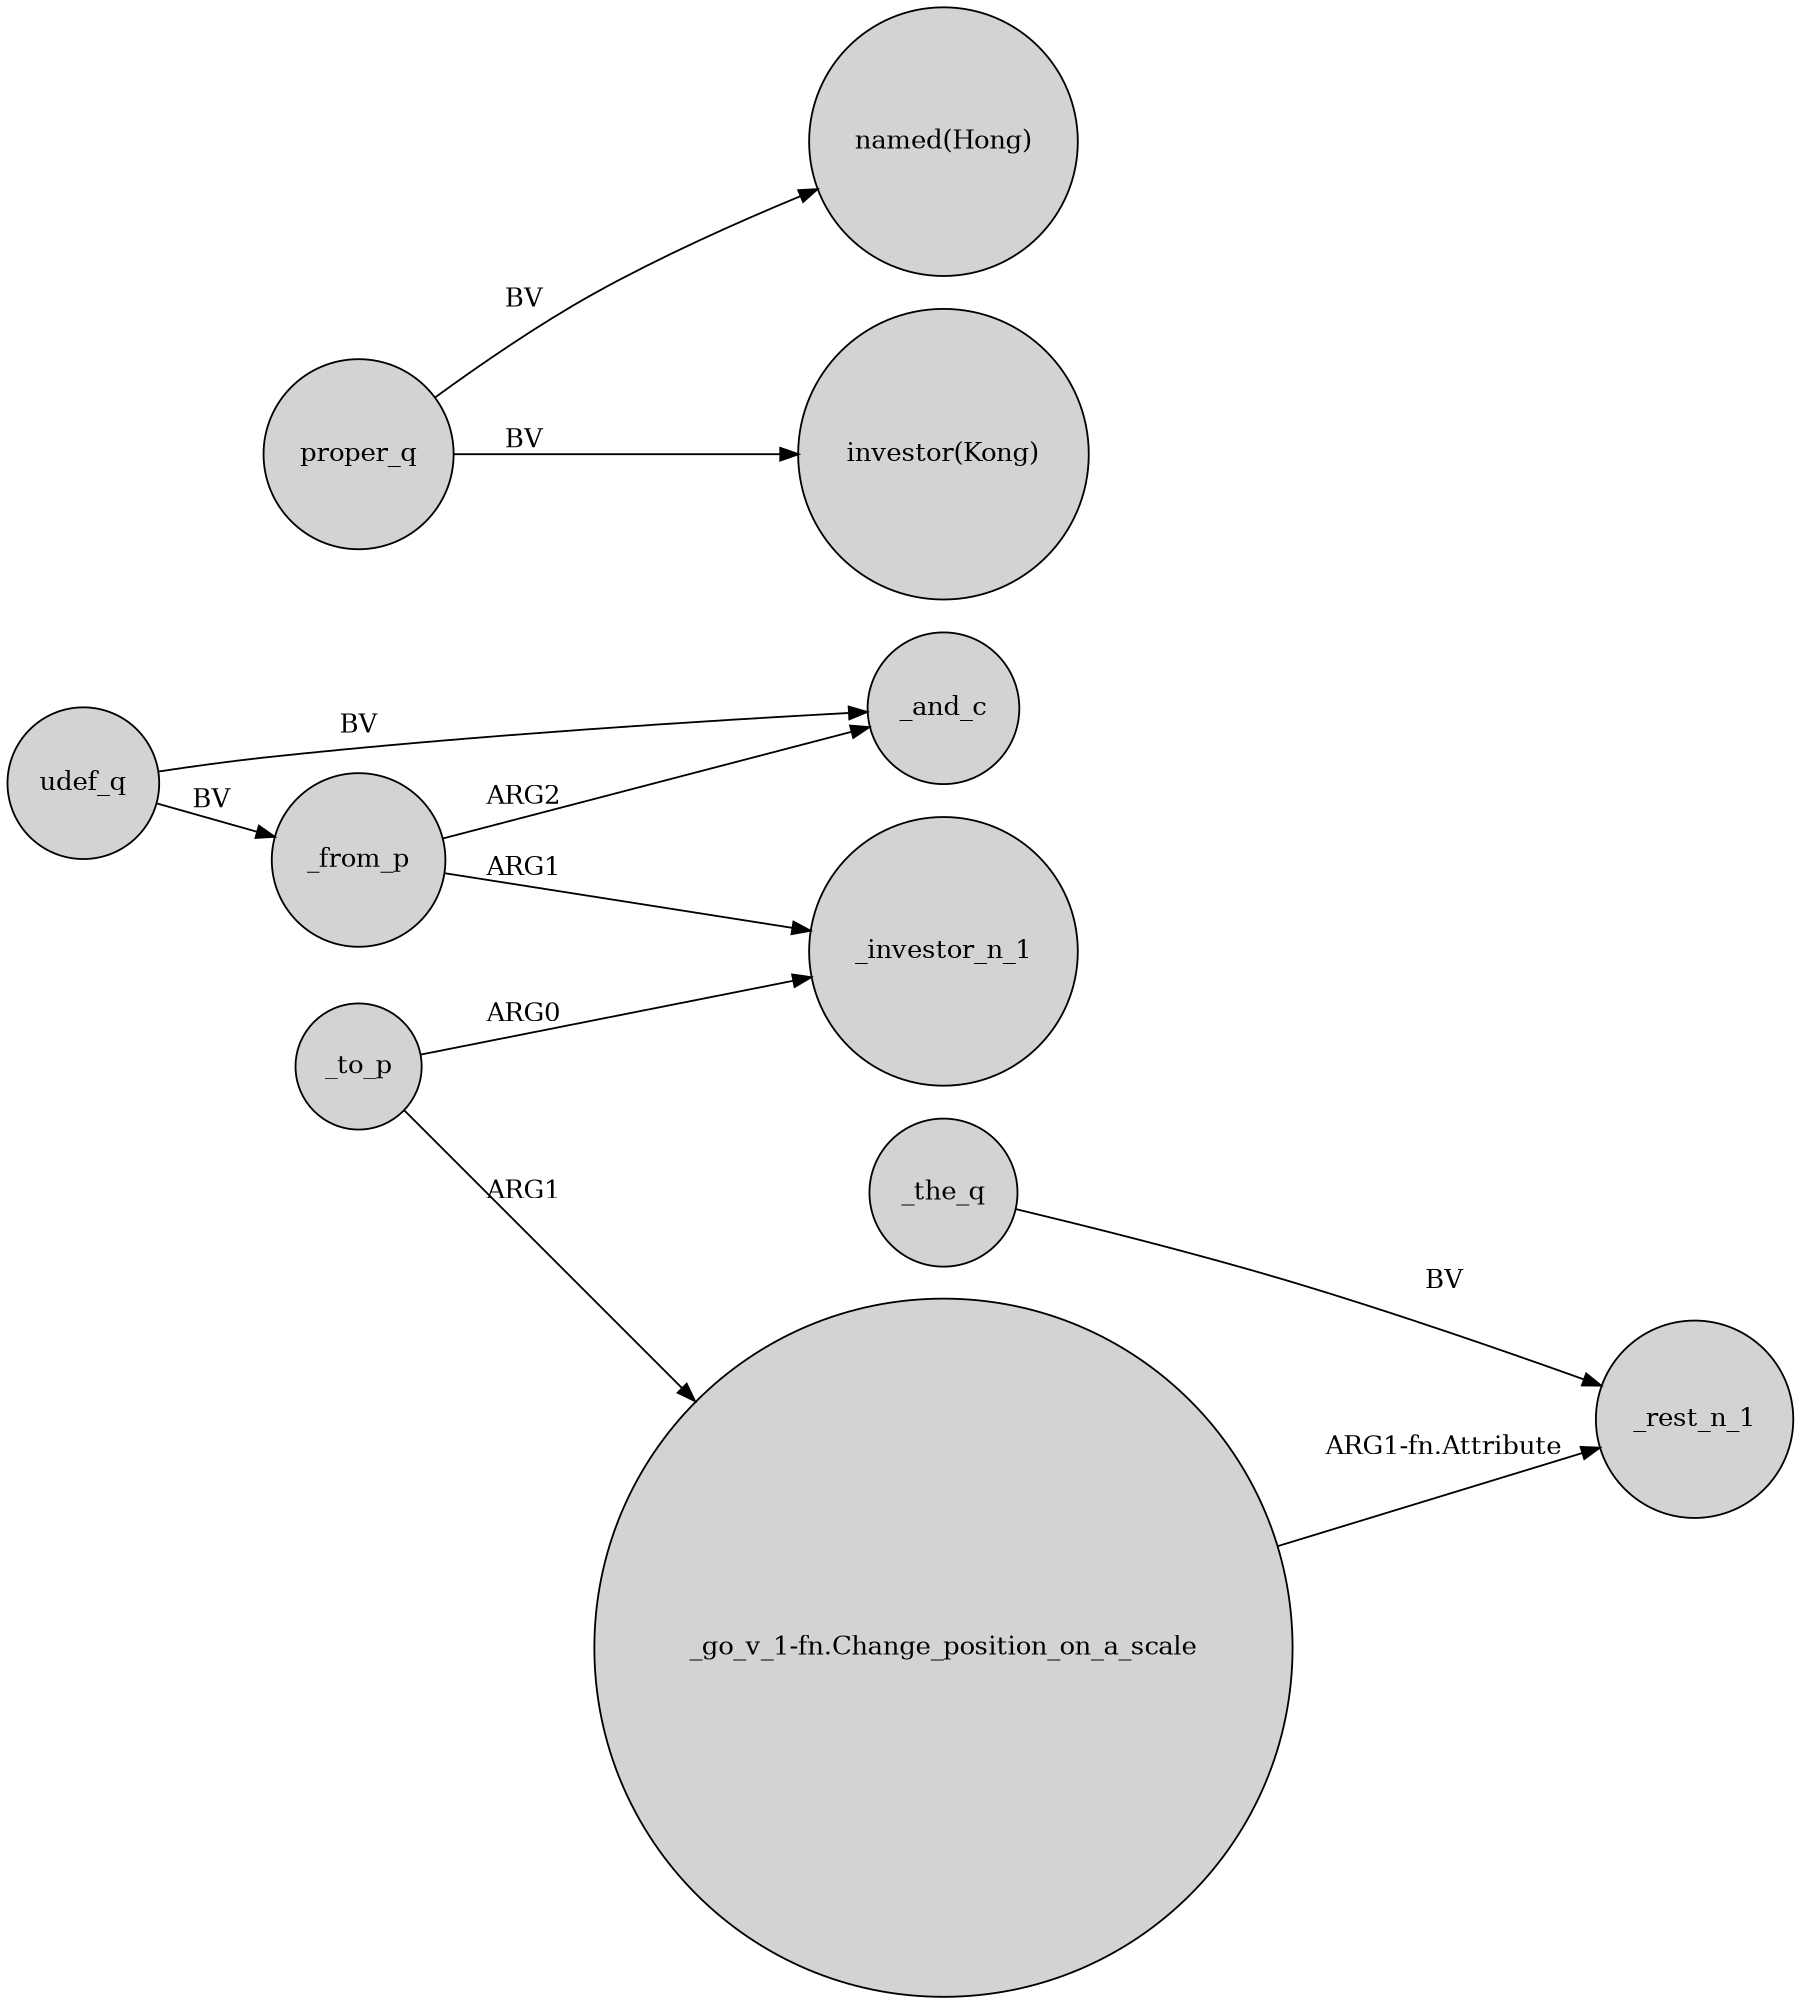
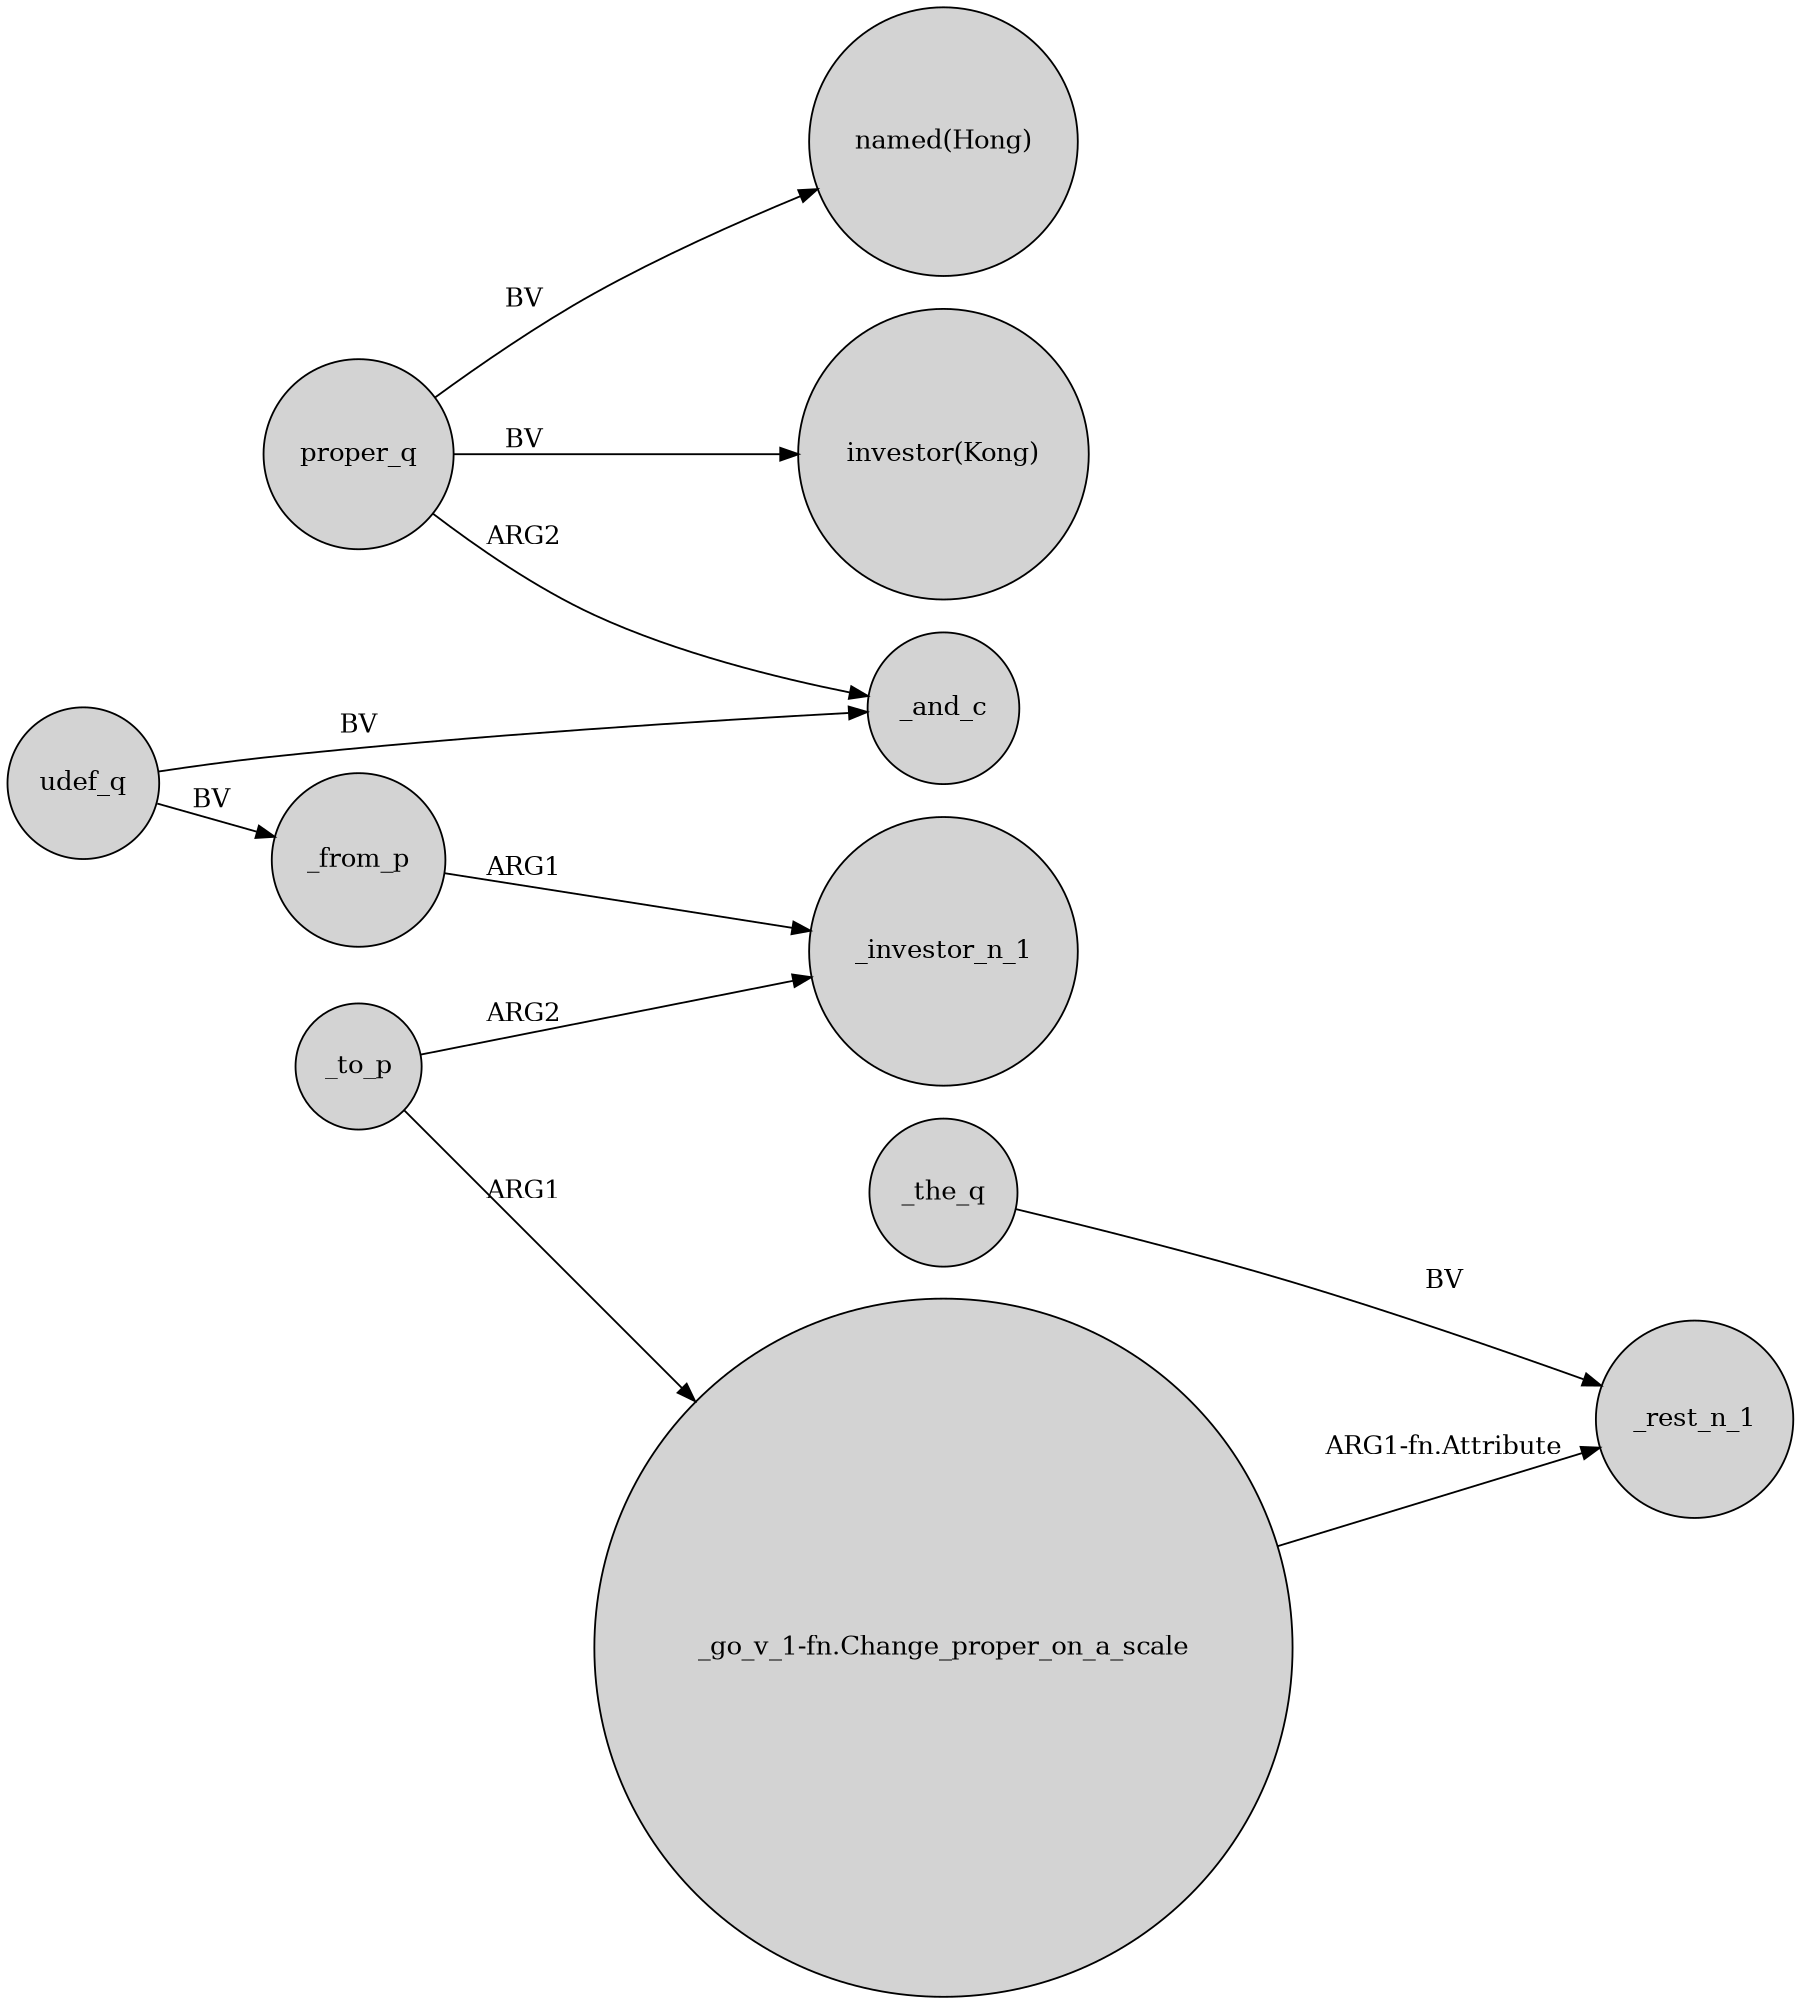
(647, 785) -> (630, 630)
(524, 1014) -> (524, 1014)
(943, 1648) -> (943, 1648)
